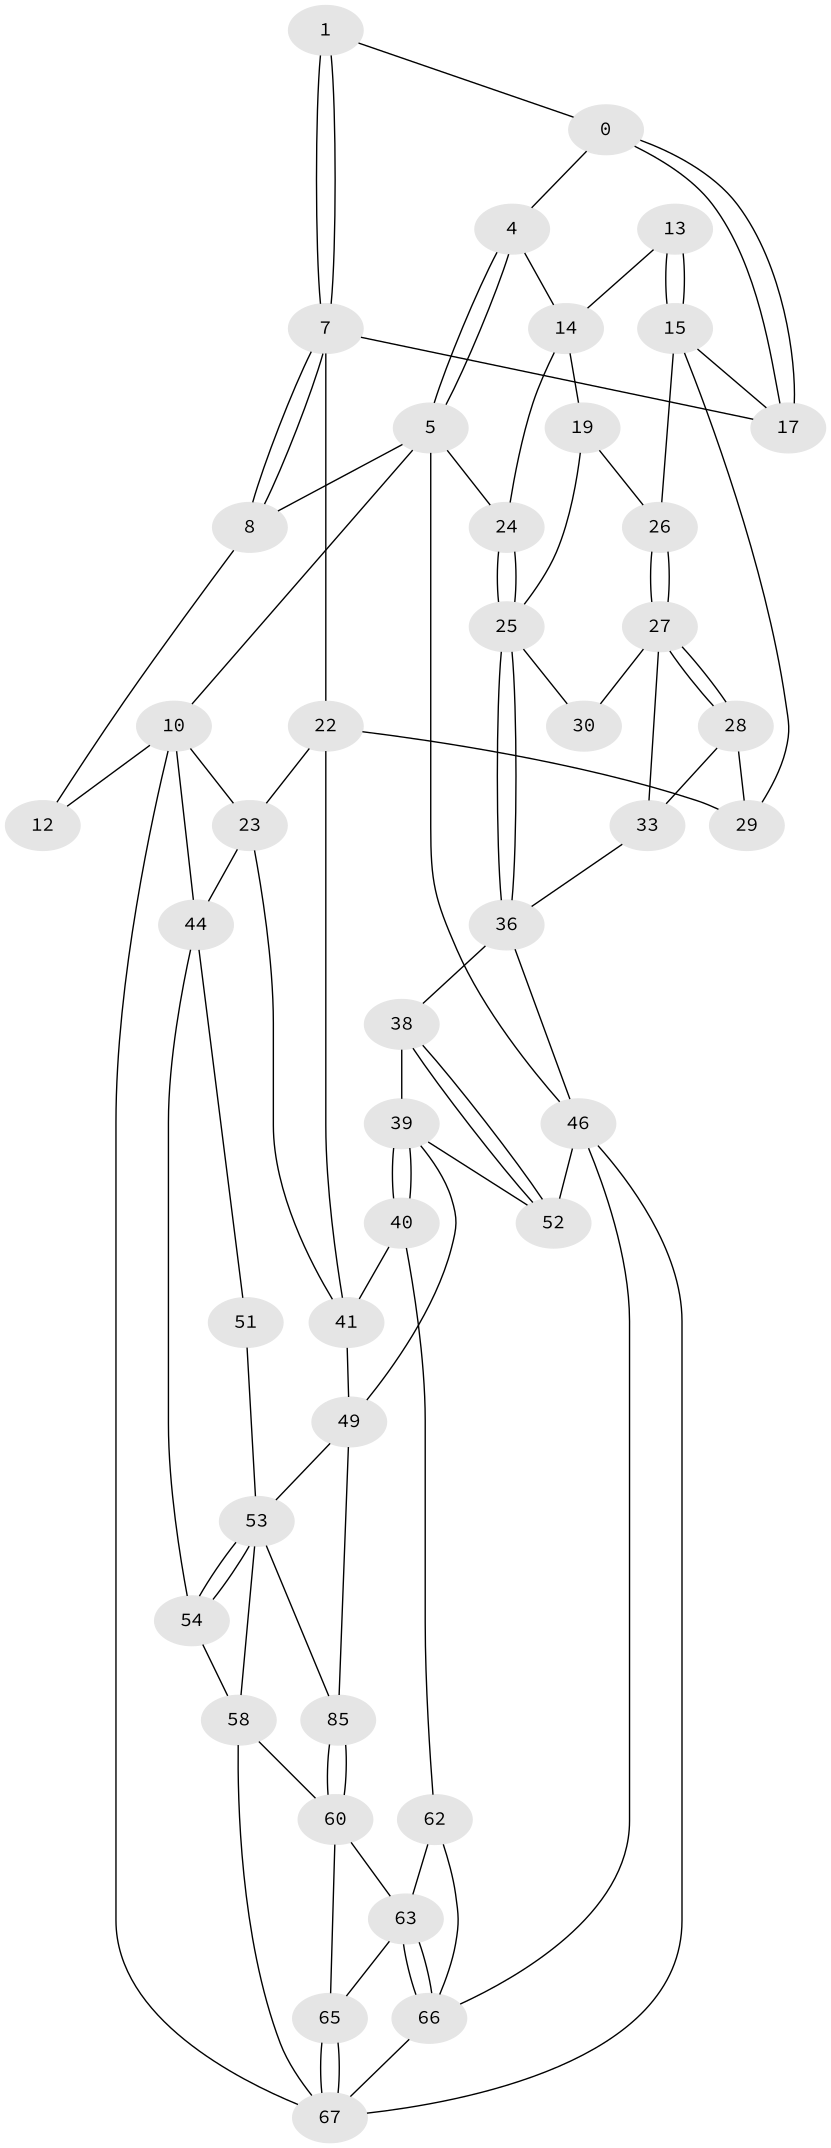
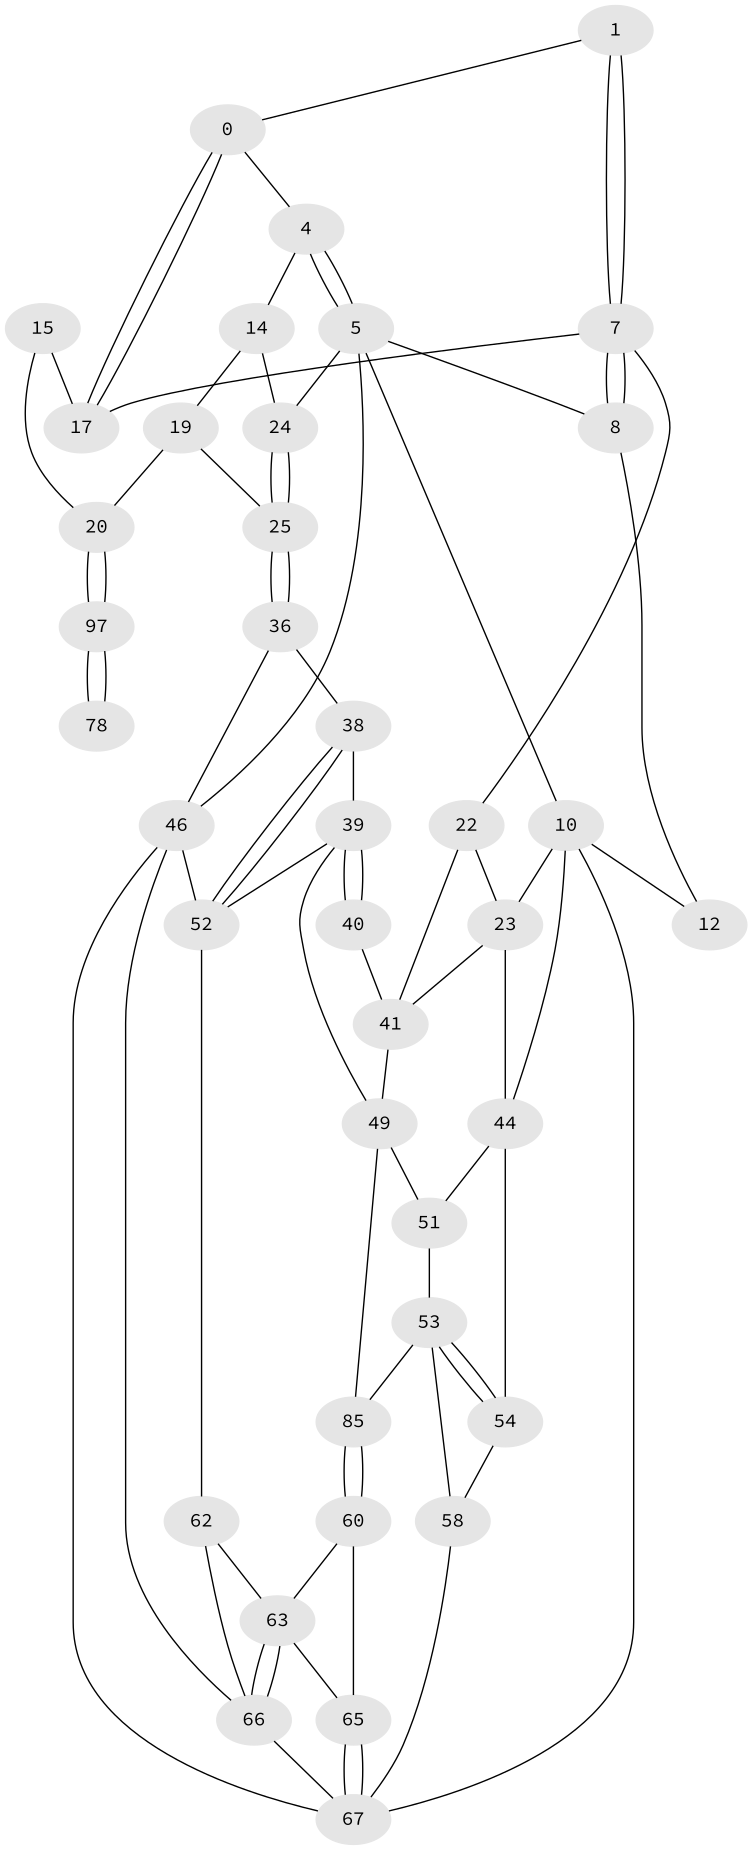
(675, 229) -> none
(660, 527) -> (97, 527)
(660, 627) -> (97, 627)
(584, 726) -> none
(736, 726) -> (97, 726)
(647, 826) -> none
(747, 826) -> none
(303, 1472) -> (405, 1174)
(425, 1521) -> (202, 1223)
(287, 1770) -> none
